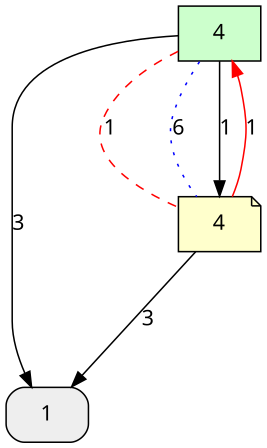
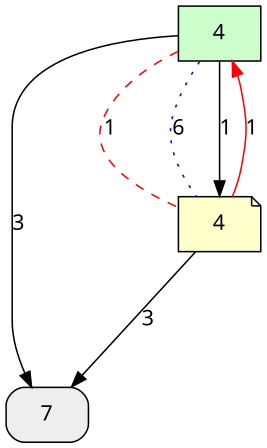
(47, 415) -> (47, 415)
